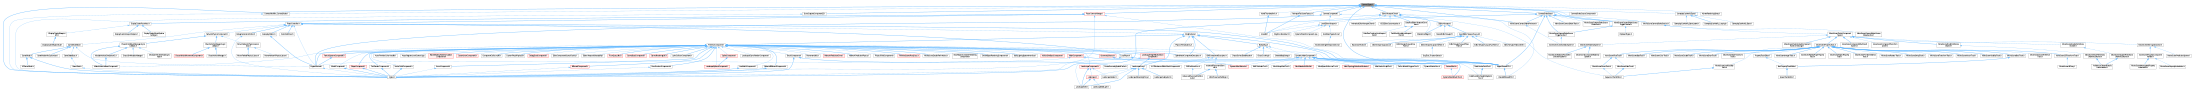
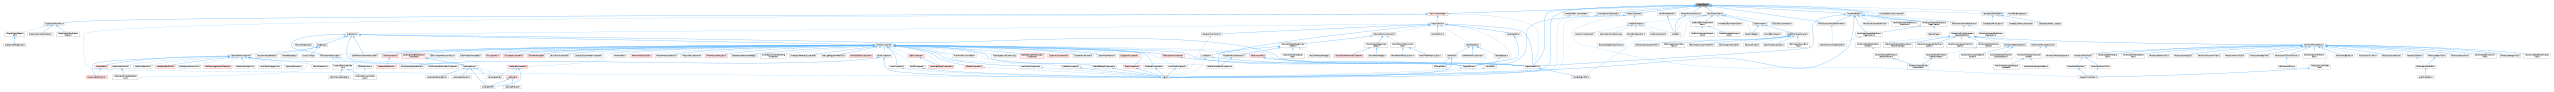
(1840, 34) -> (1962, 34)
(1432, 51) -> (1610, 29)
(936, 56) -> (744, 56)
